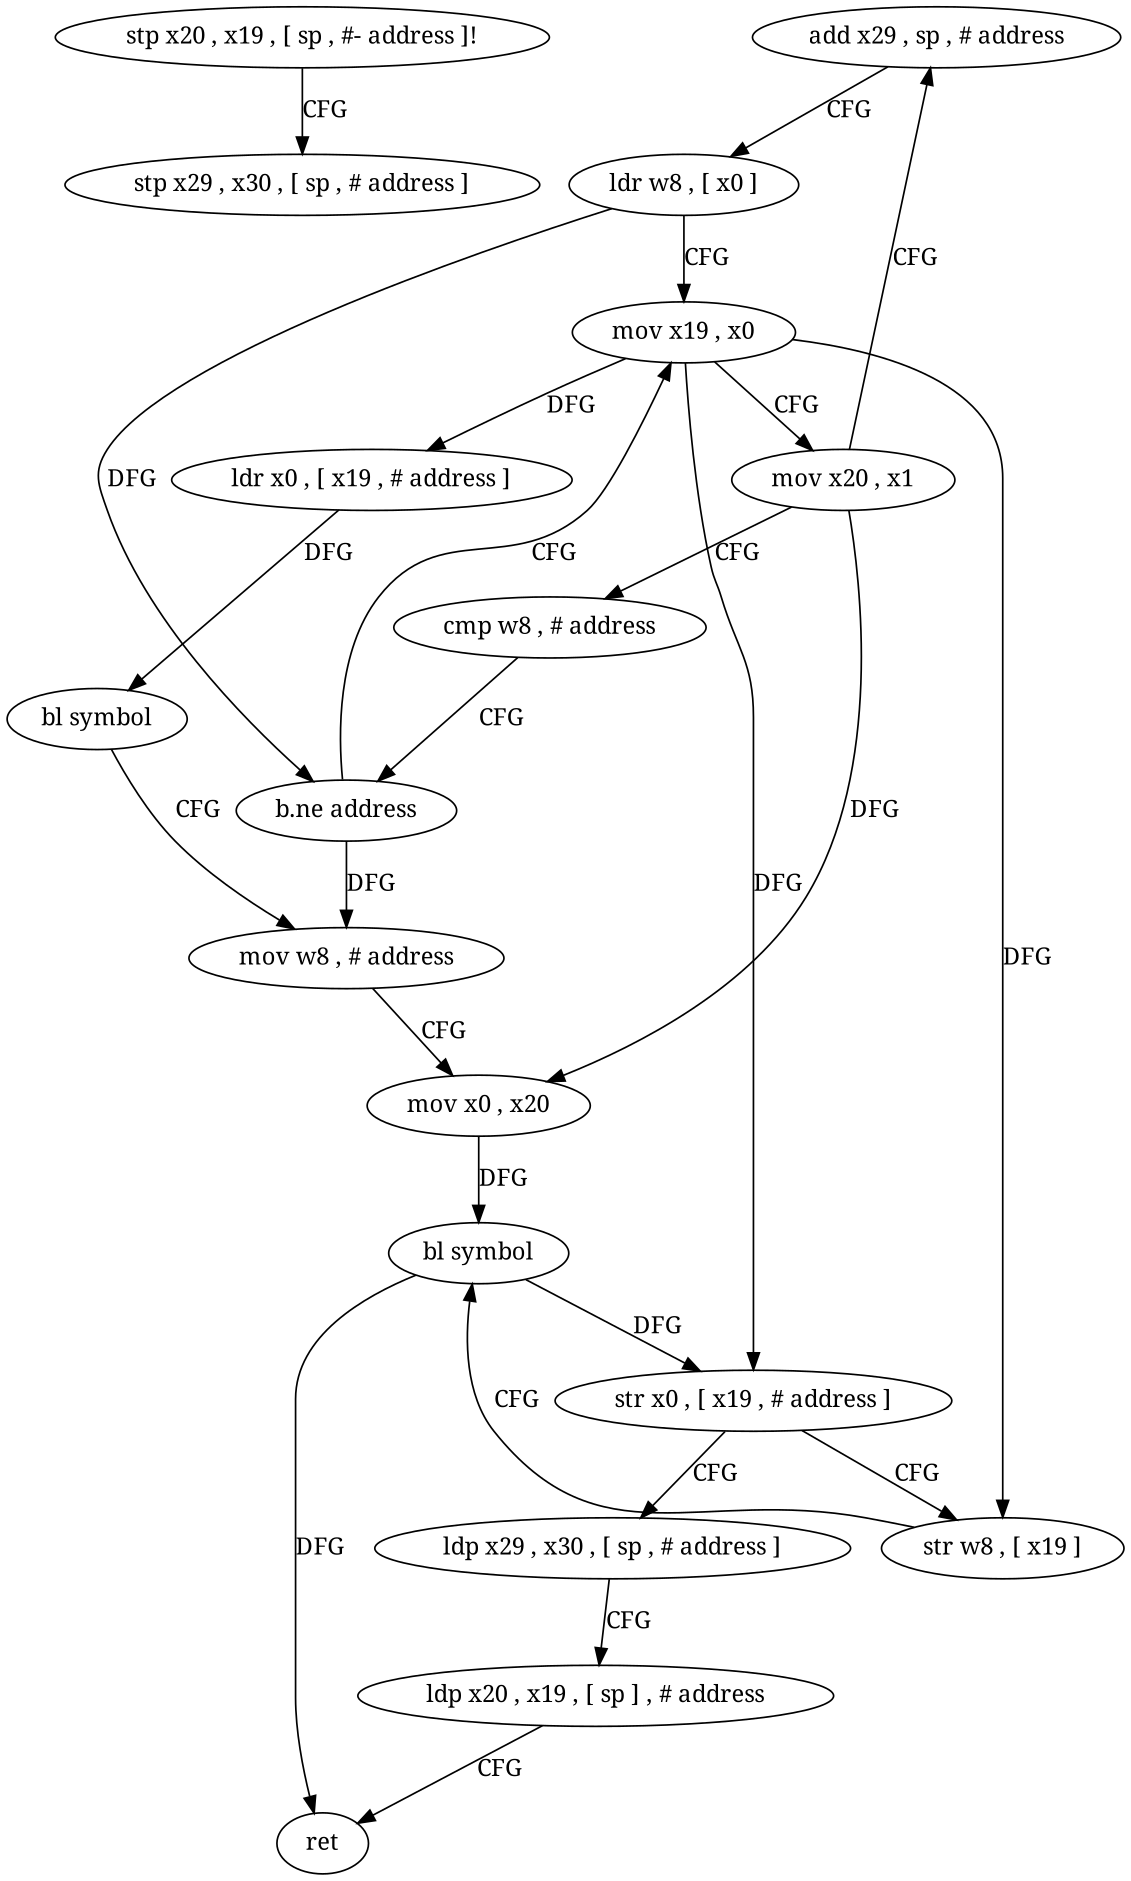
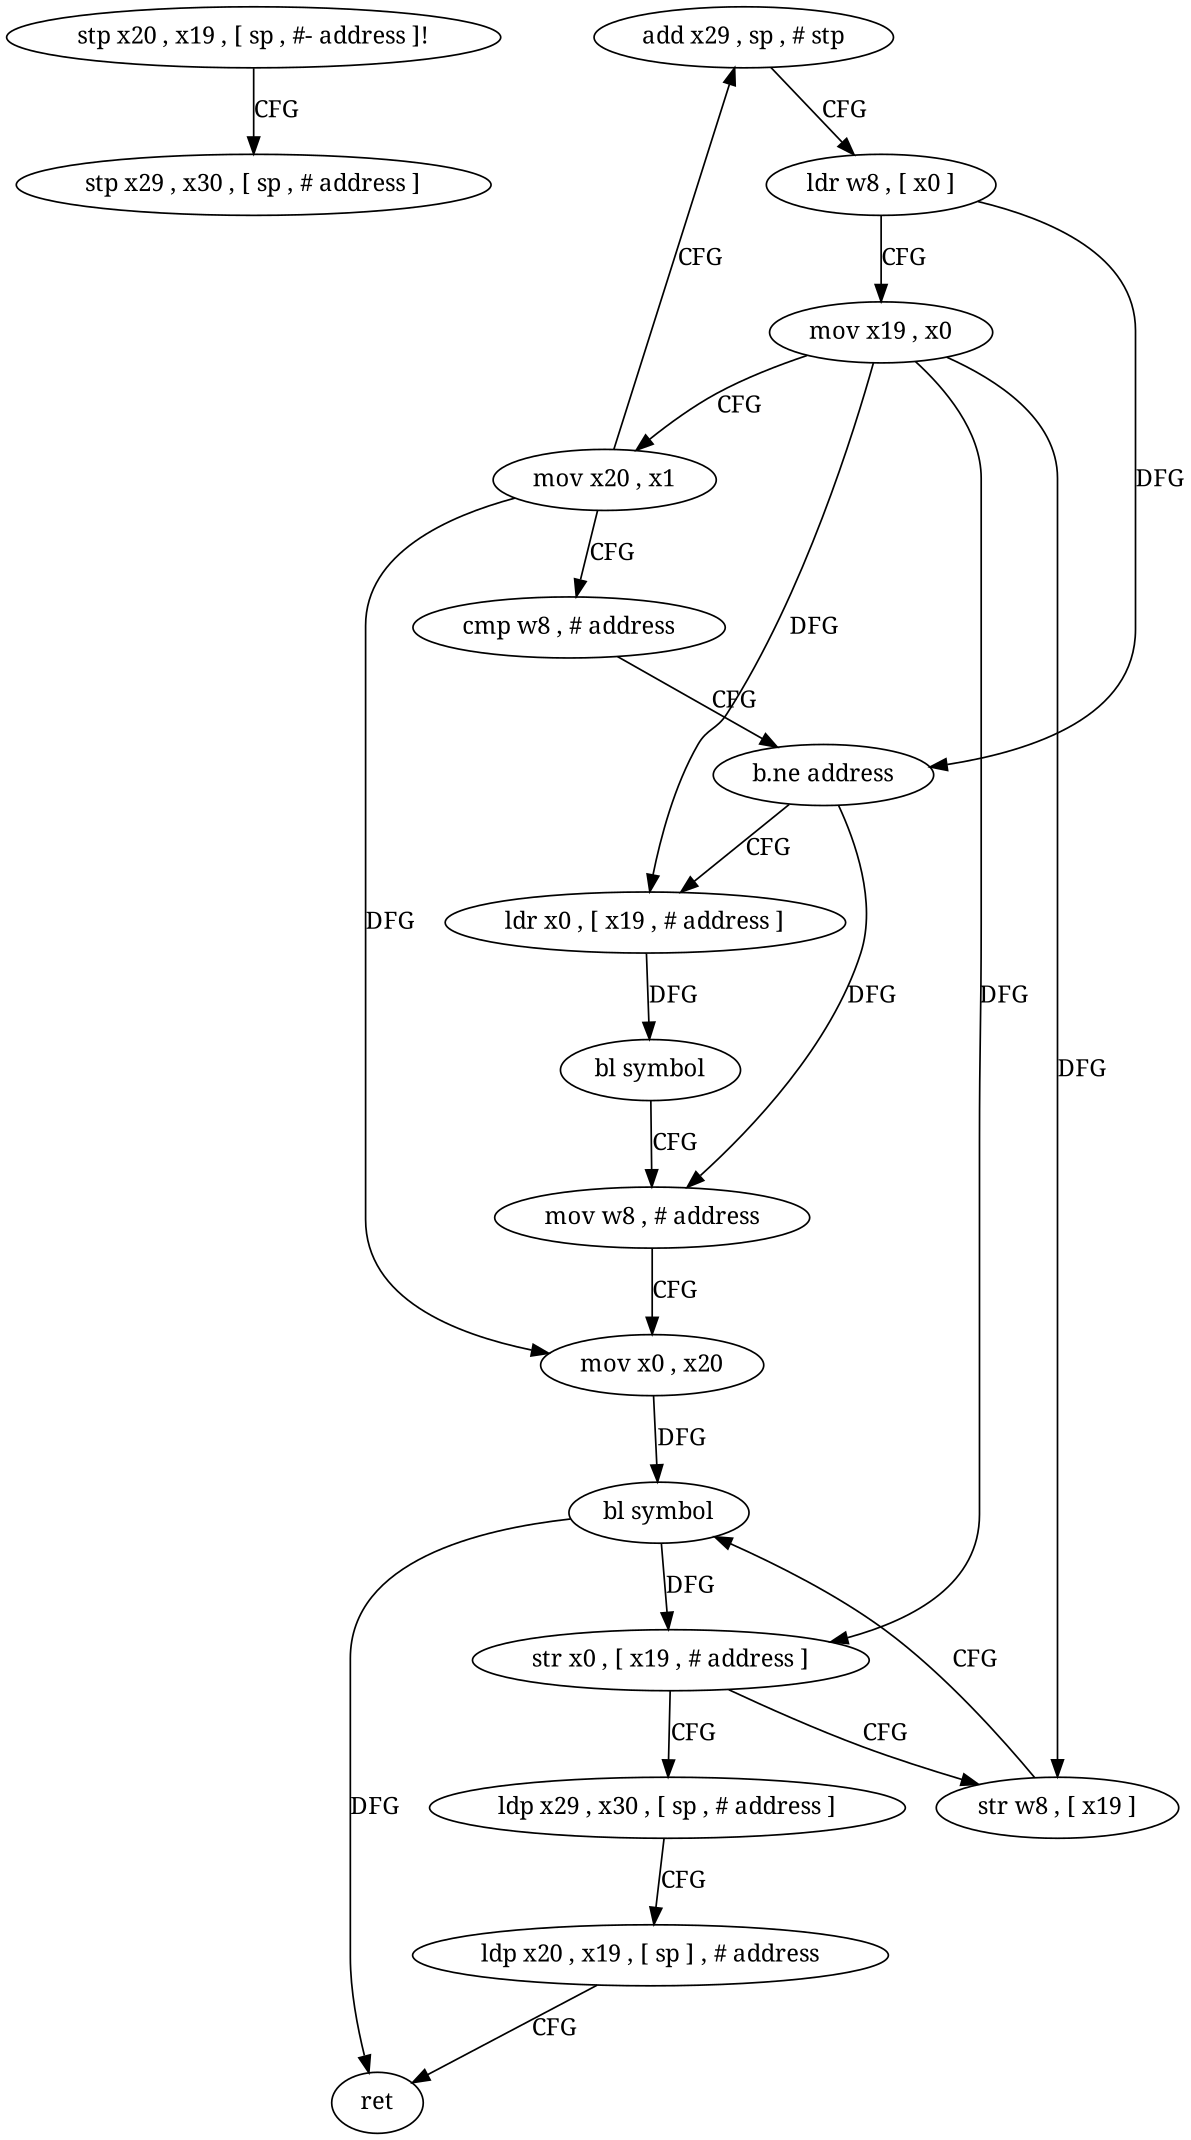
(937, 37) -> (744, 37)
(462, 551) -> (742, 843)
